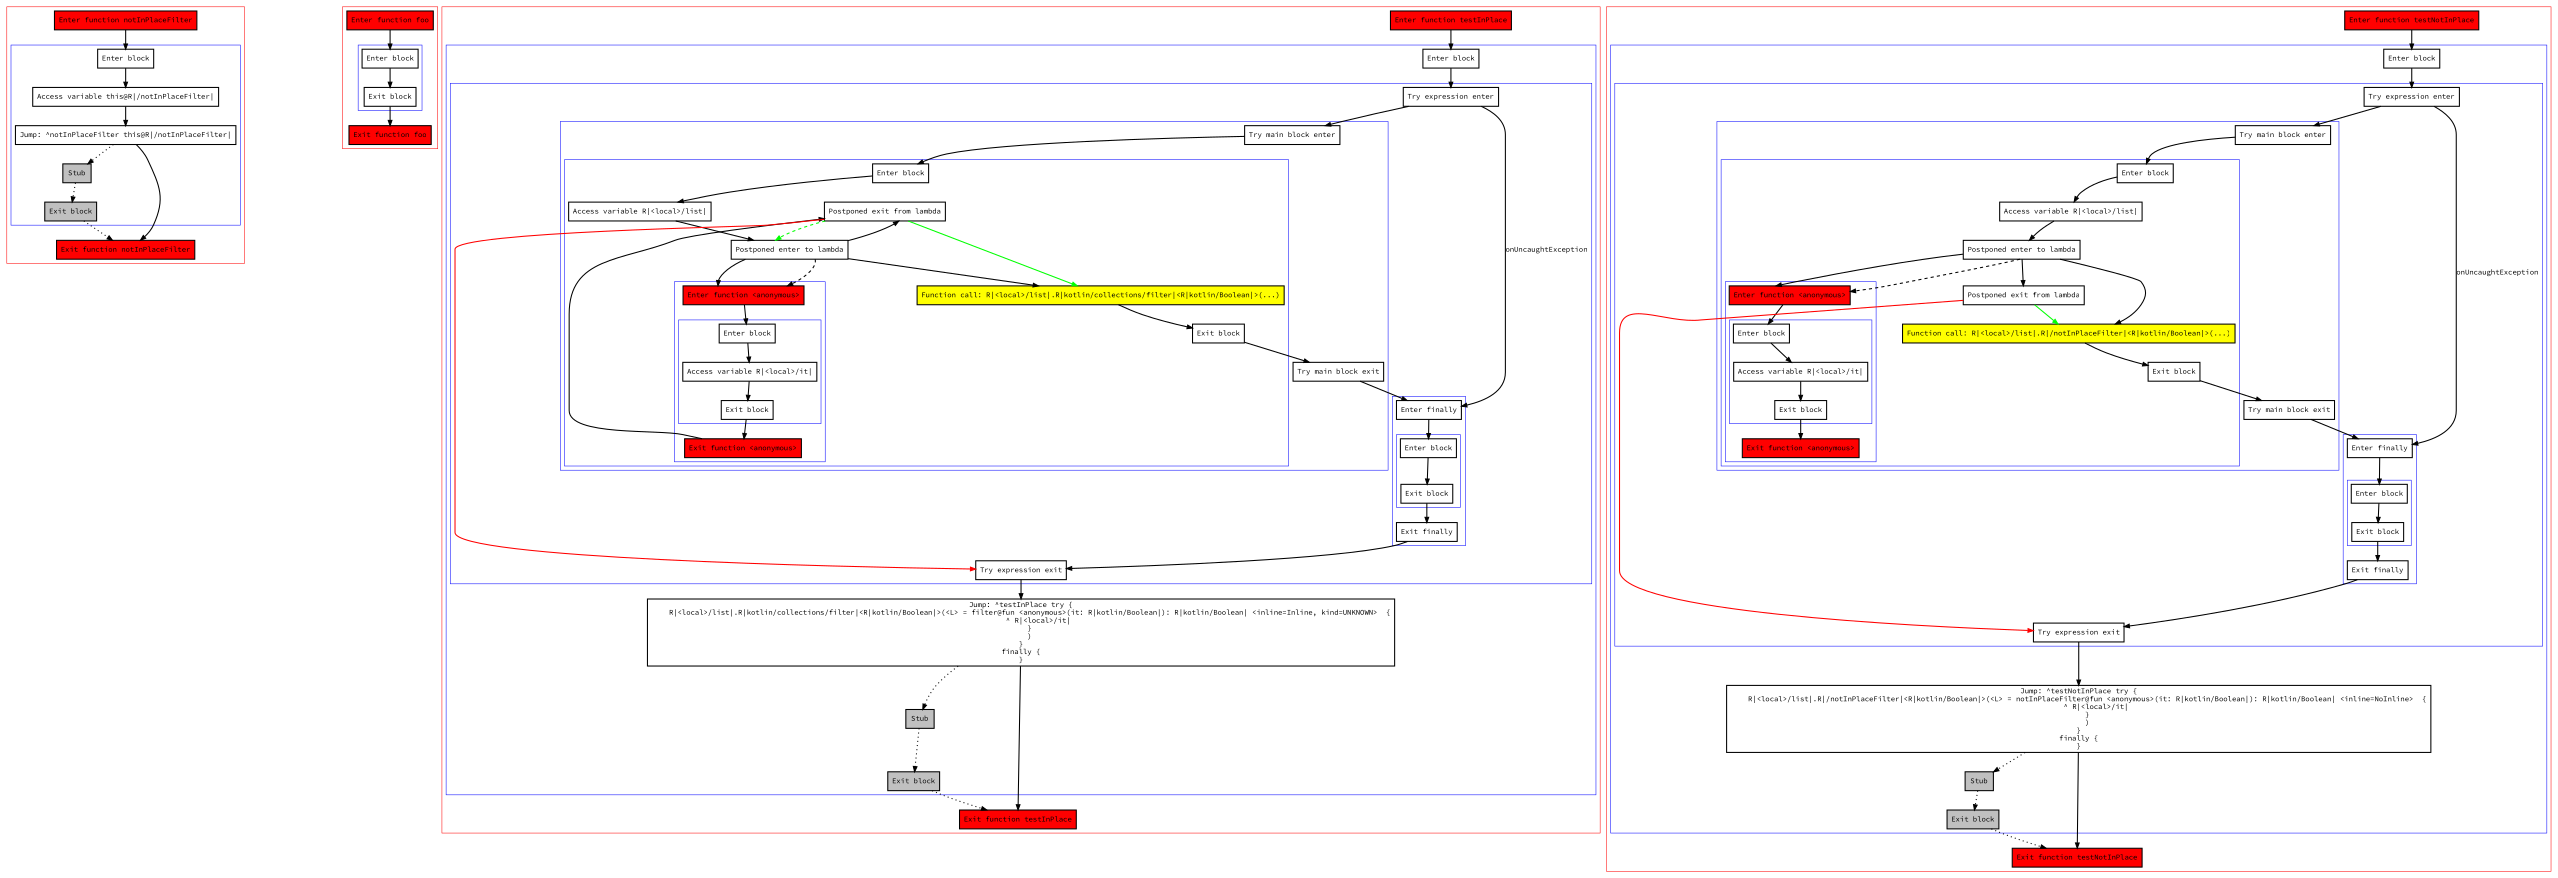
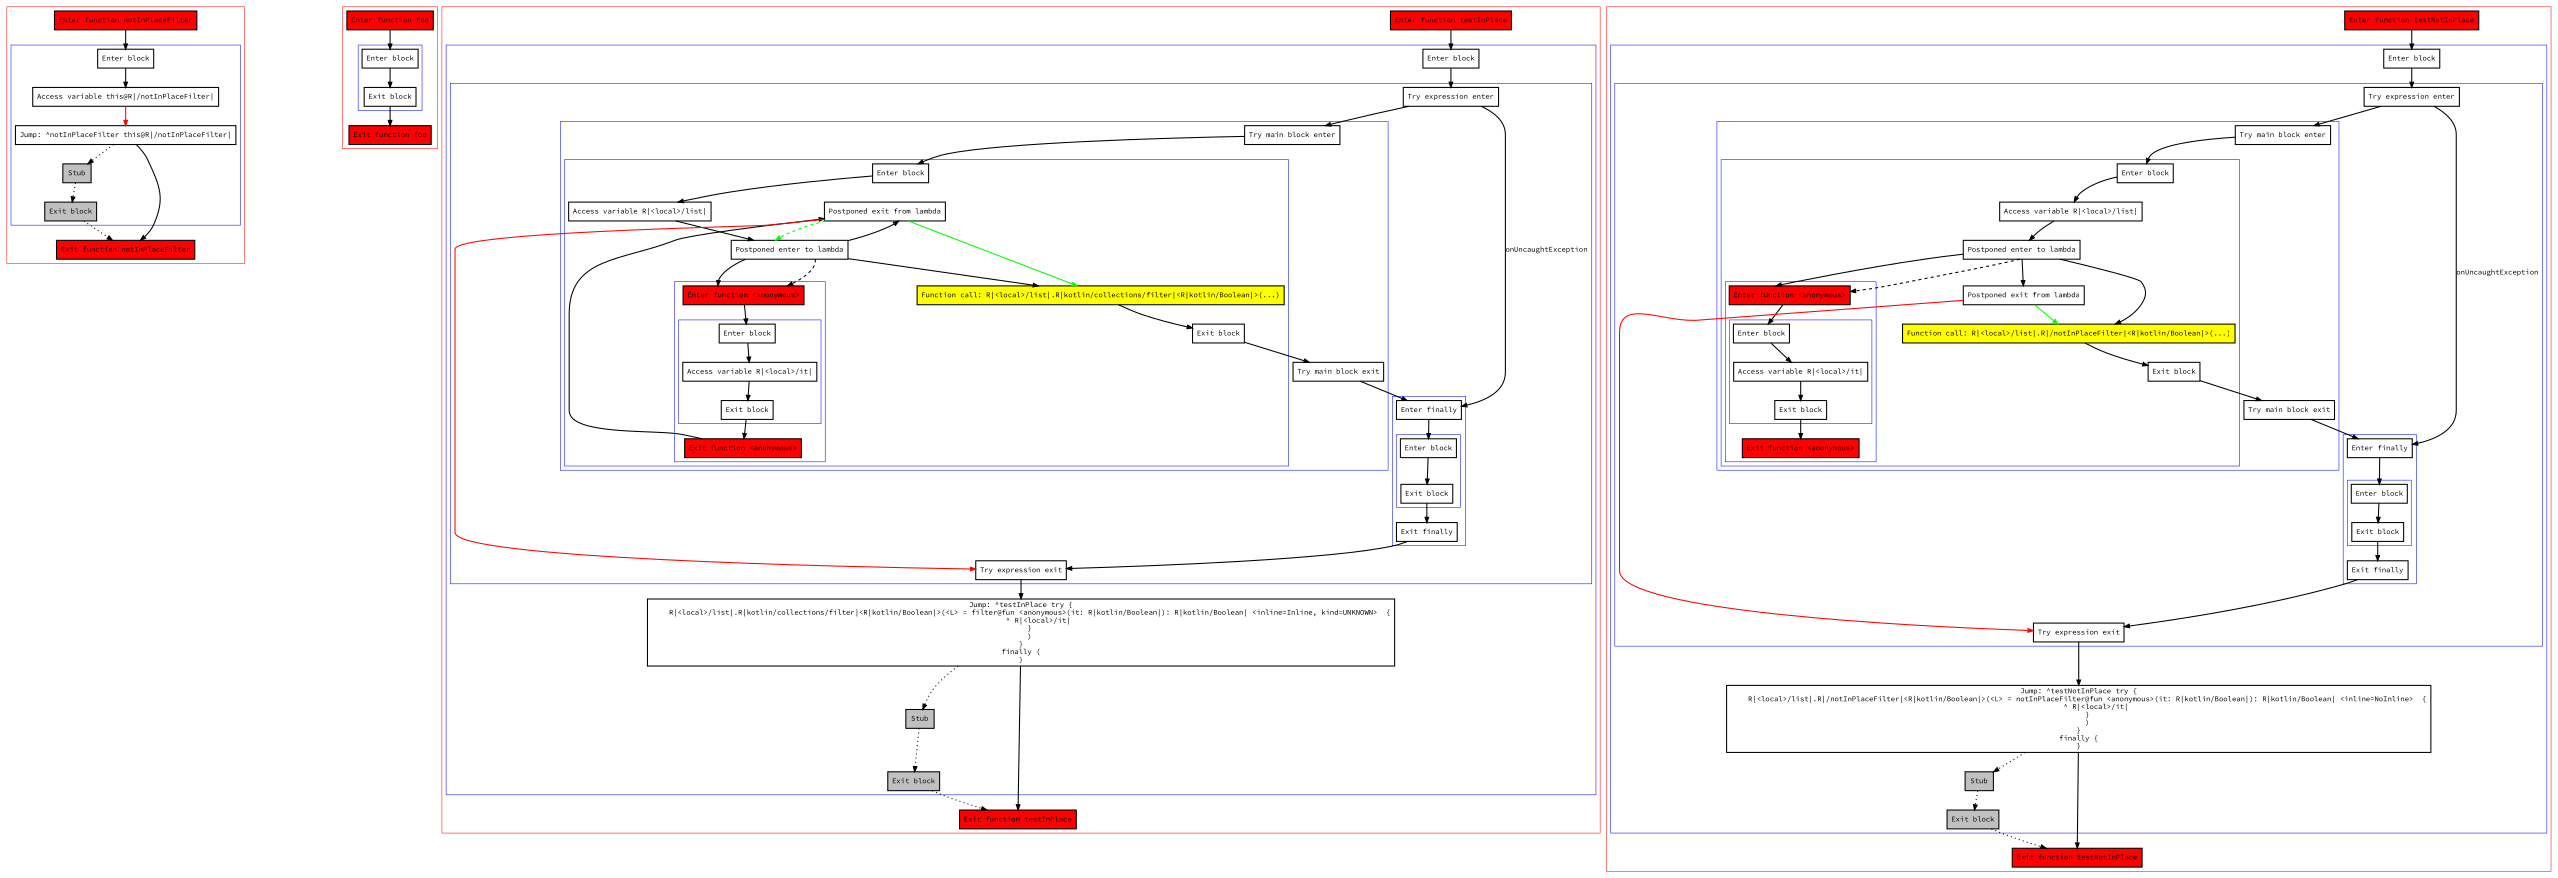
(126, 113) -> (126, 113)
